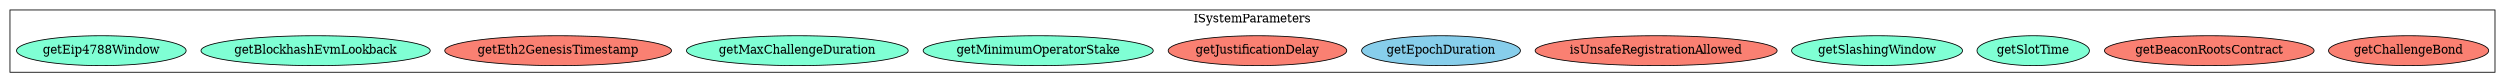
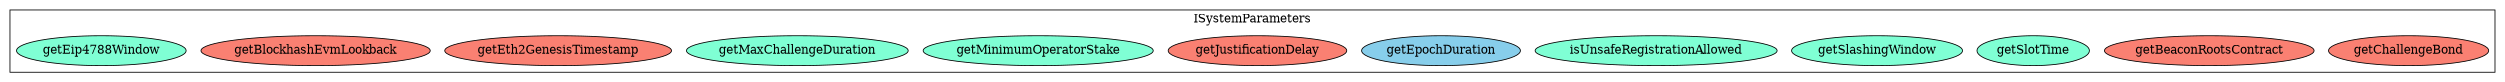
(316, 51) -> (316, 51)
(1656, 51) -> (1656, 51)
